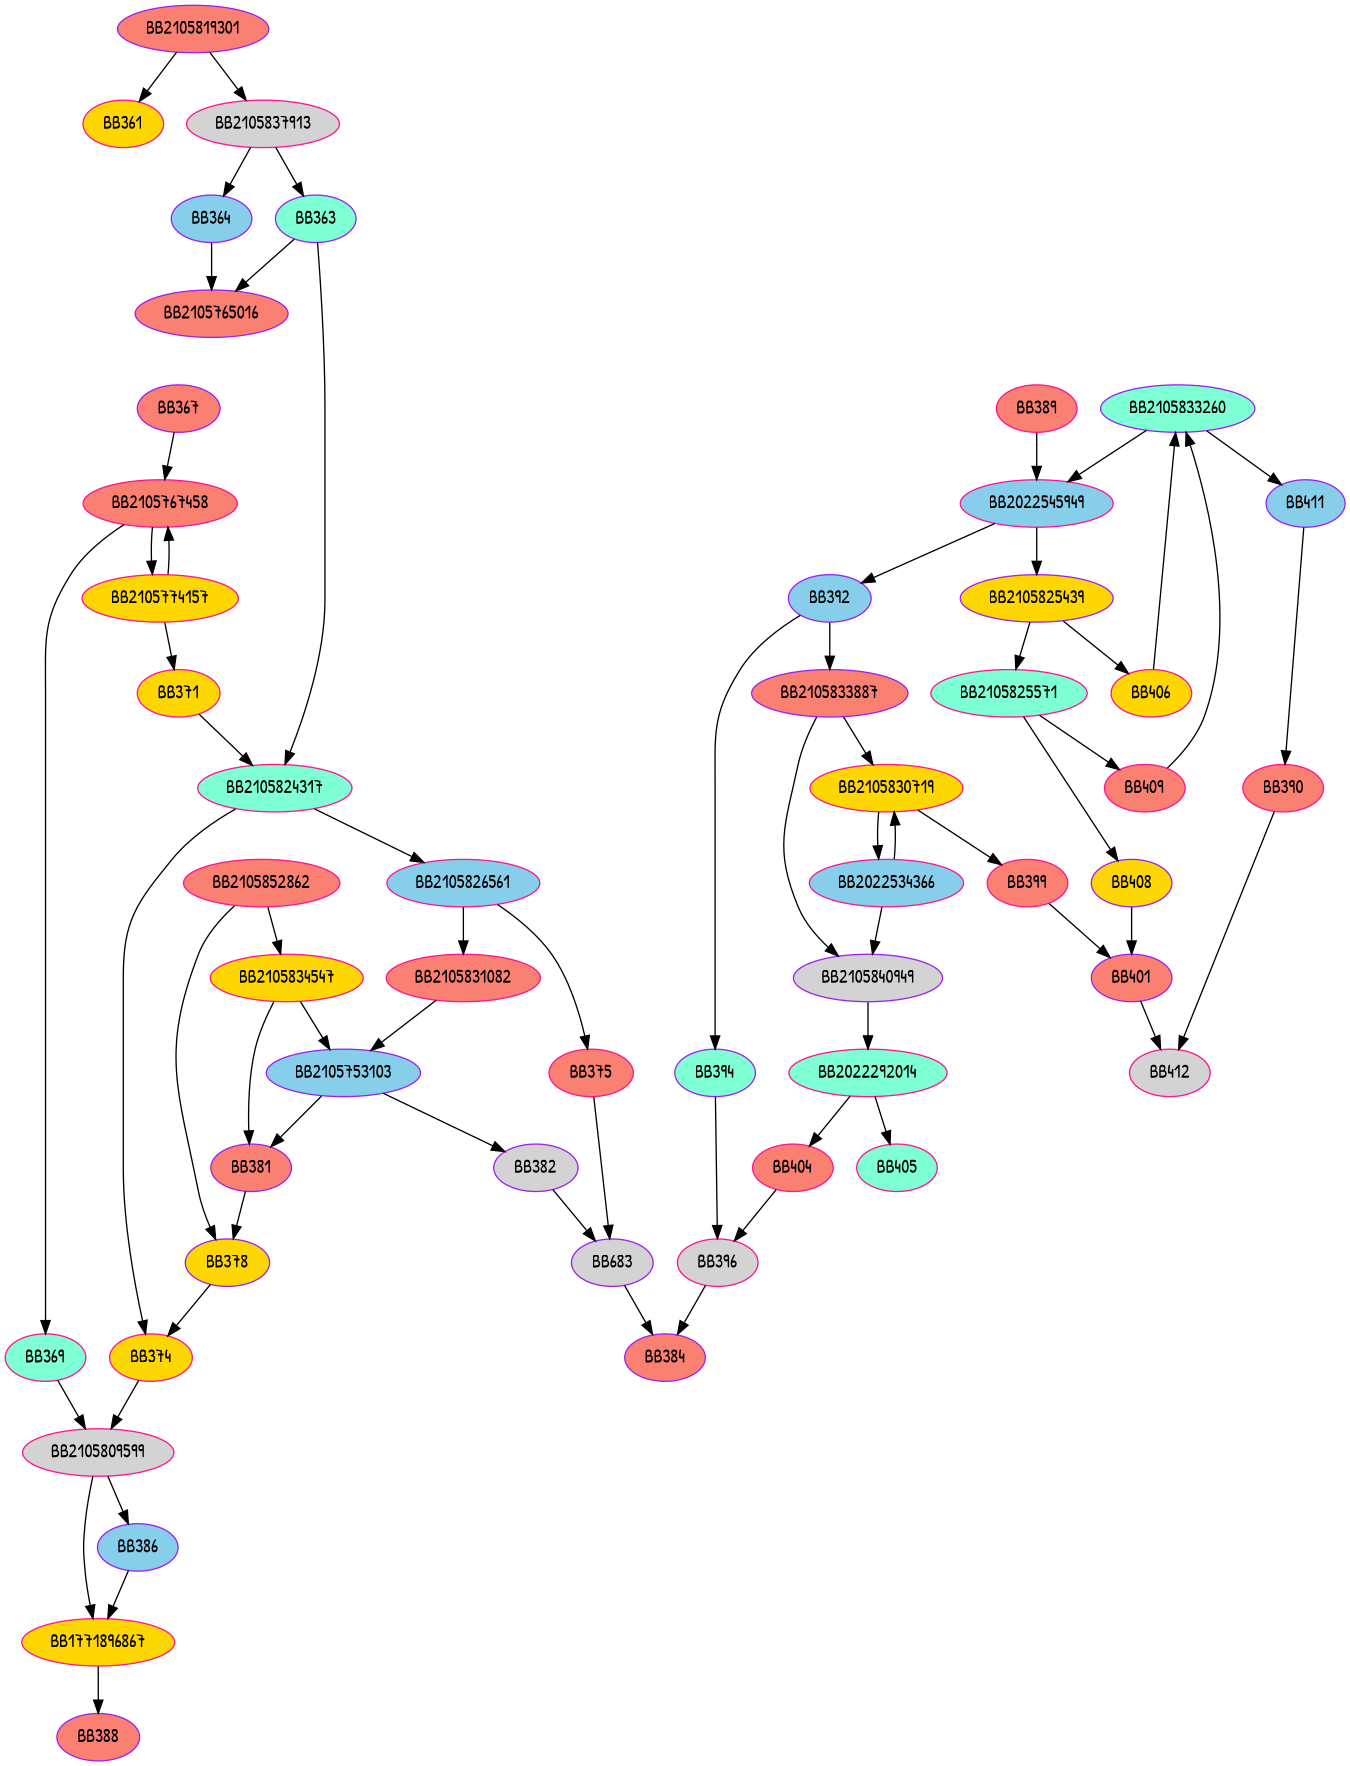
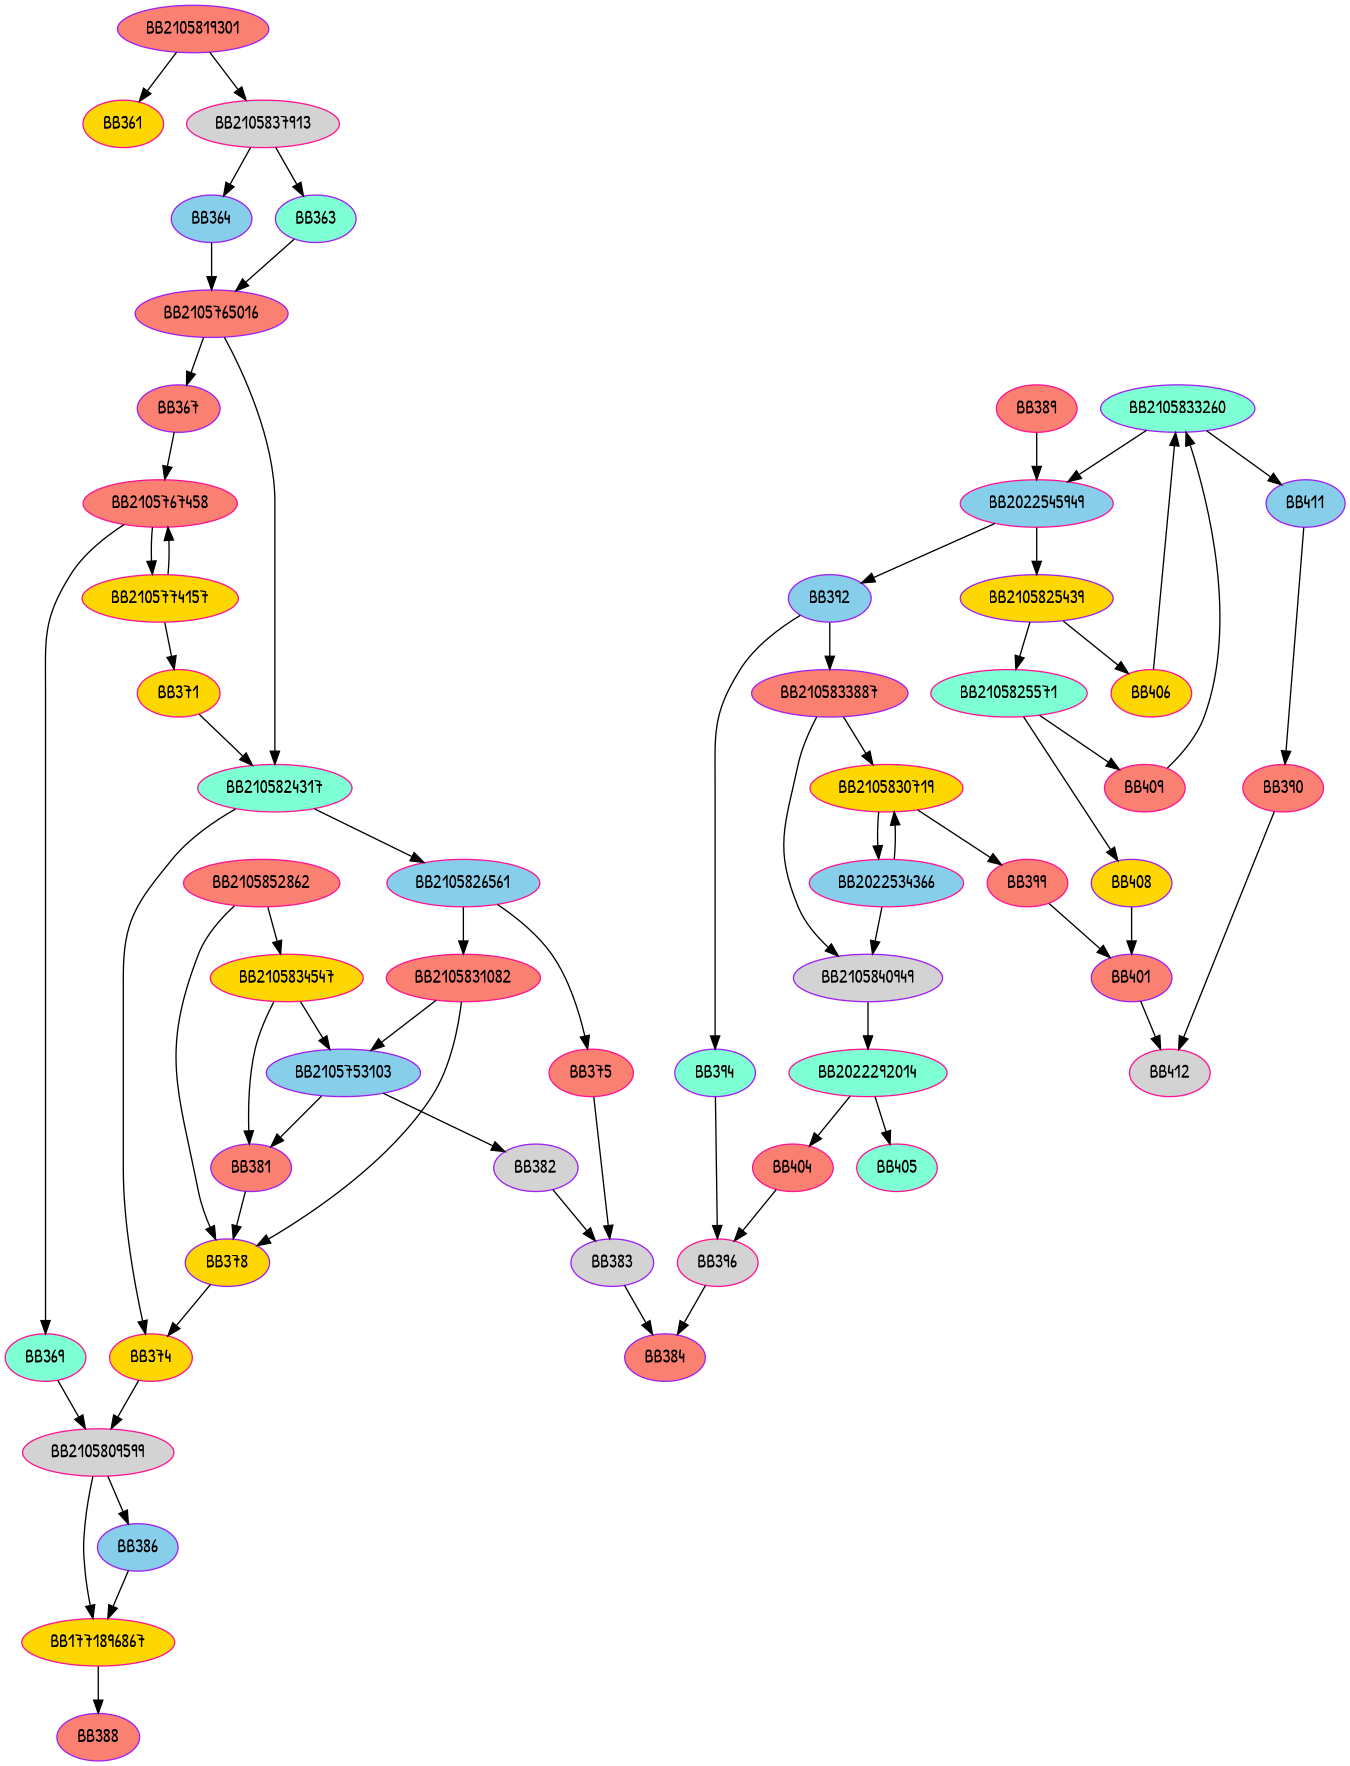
none -> (197, 355)
(325, 499) -> (275, 540)
none -> (395, 1142)
(612, 1263) -> (612, 1263)
